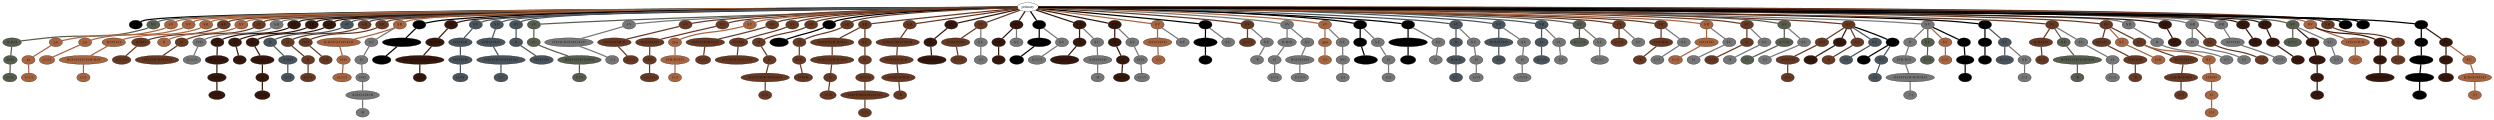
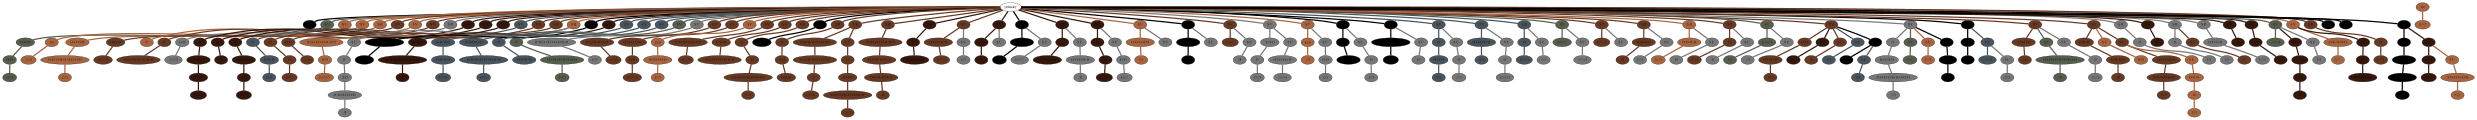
(56, 42) -> none
